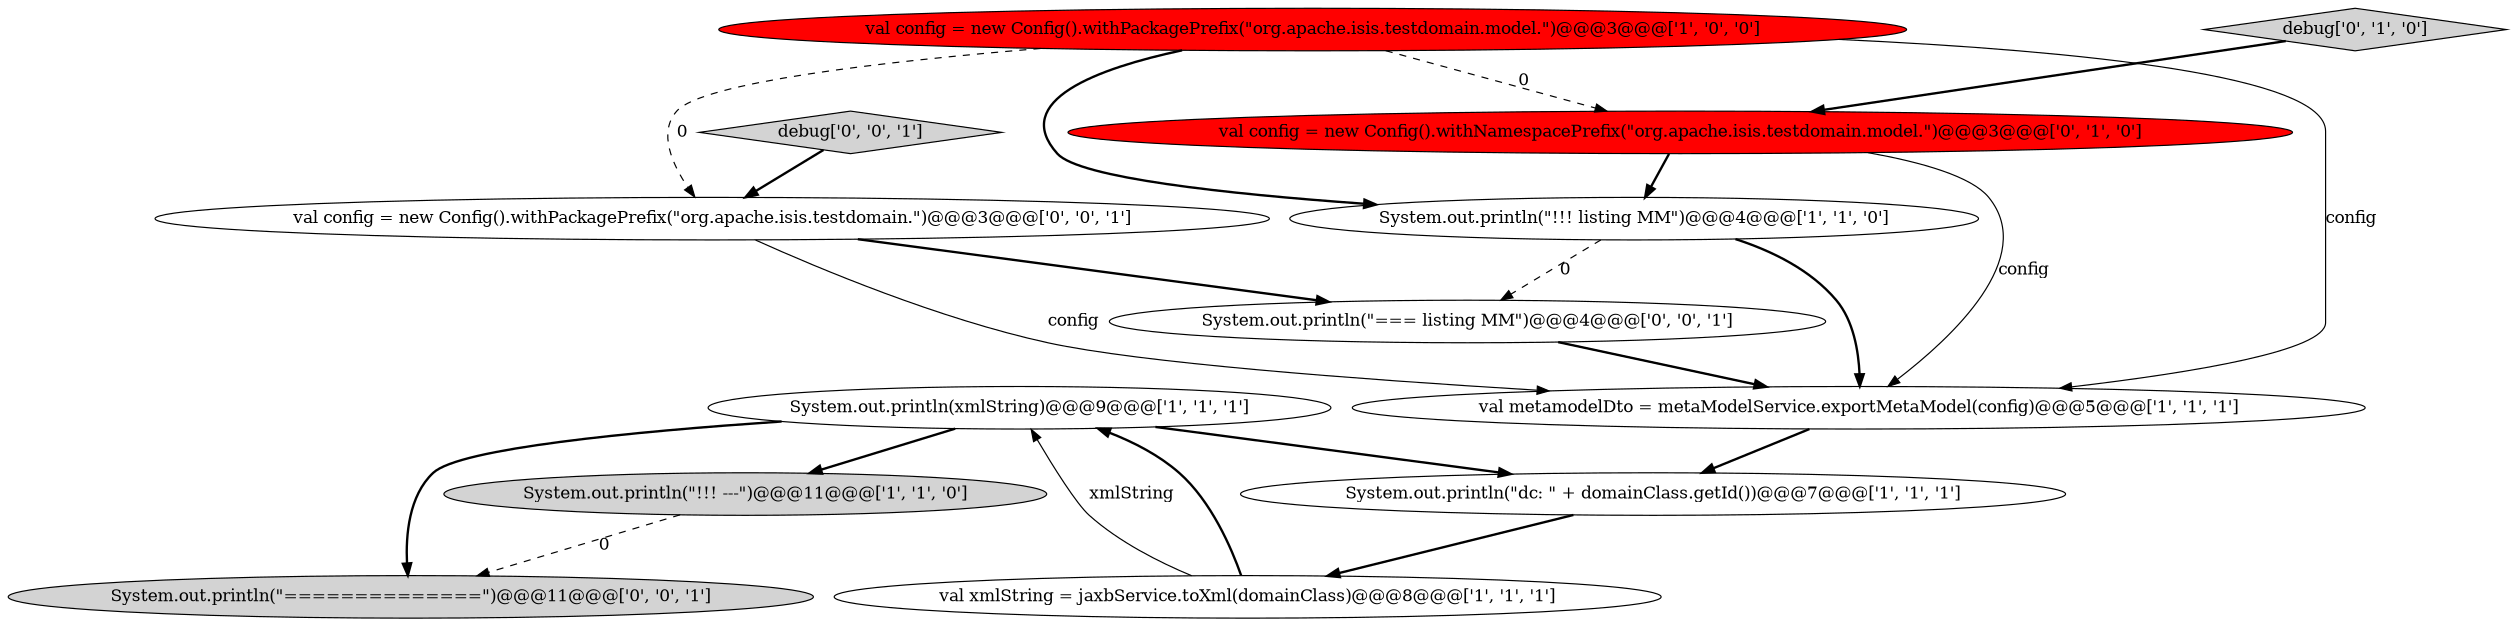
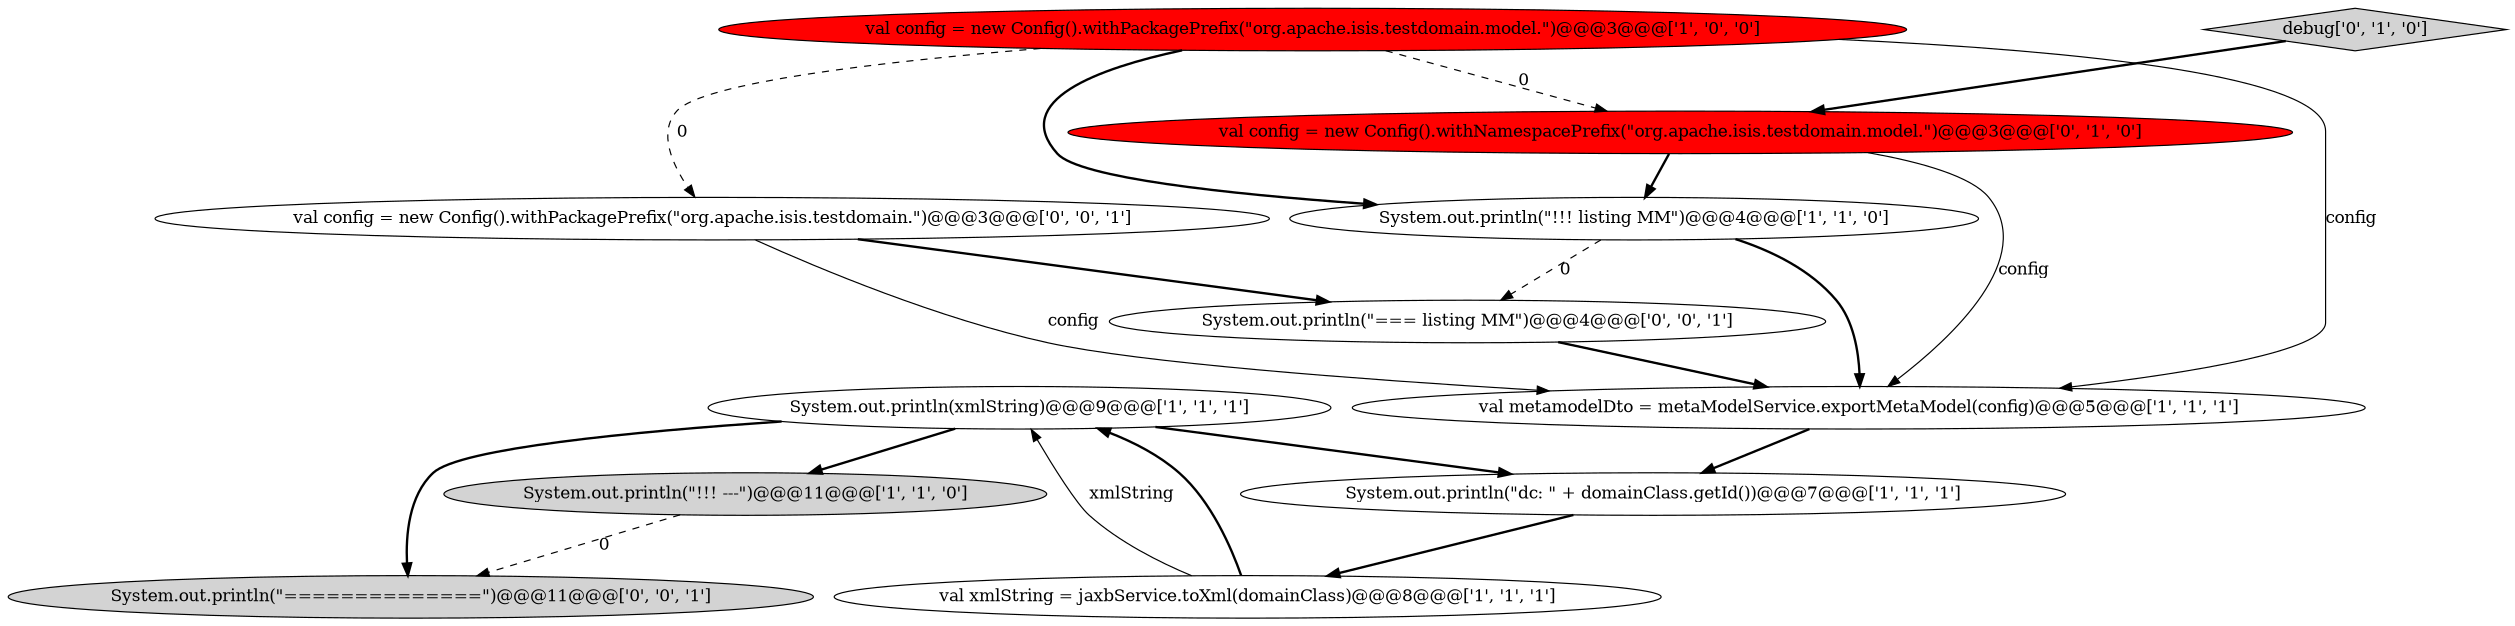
(850, 132) -> none
